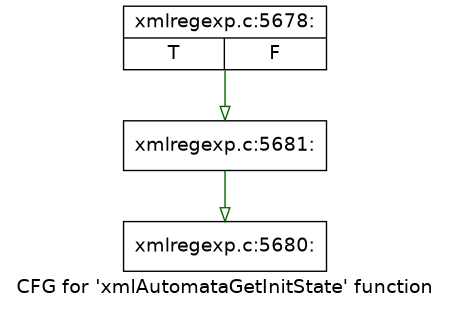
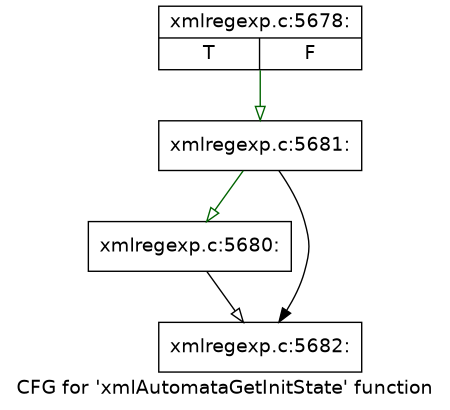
none -> (260, 347)
